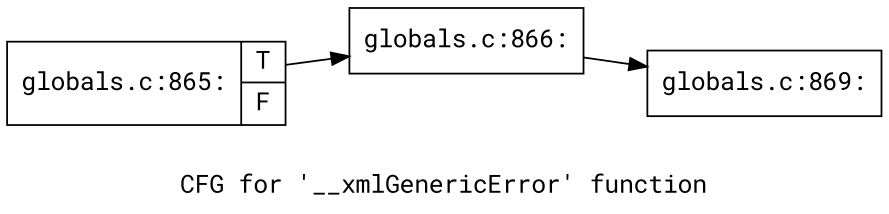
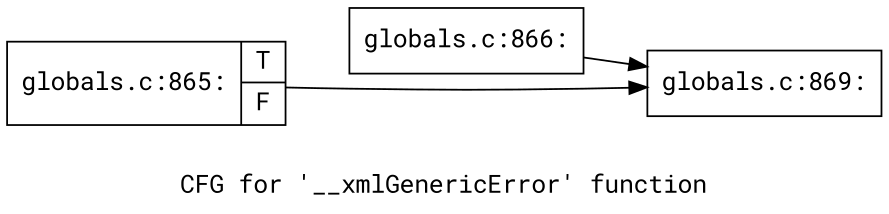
(309, 62) -> (457, 90)
